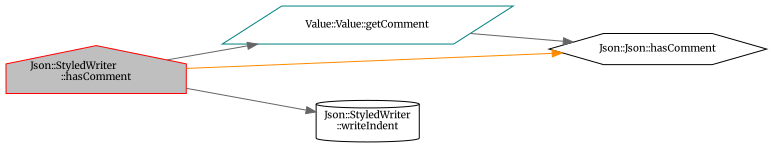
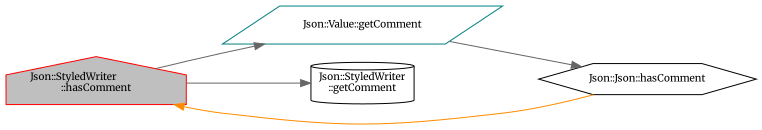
(368, 25) -> (363, 25)
(369, 61) -> (390, 123)
(368, 121) -> (363, 83)
